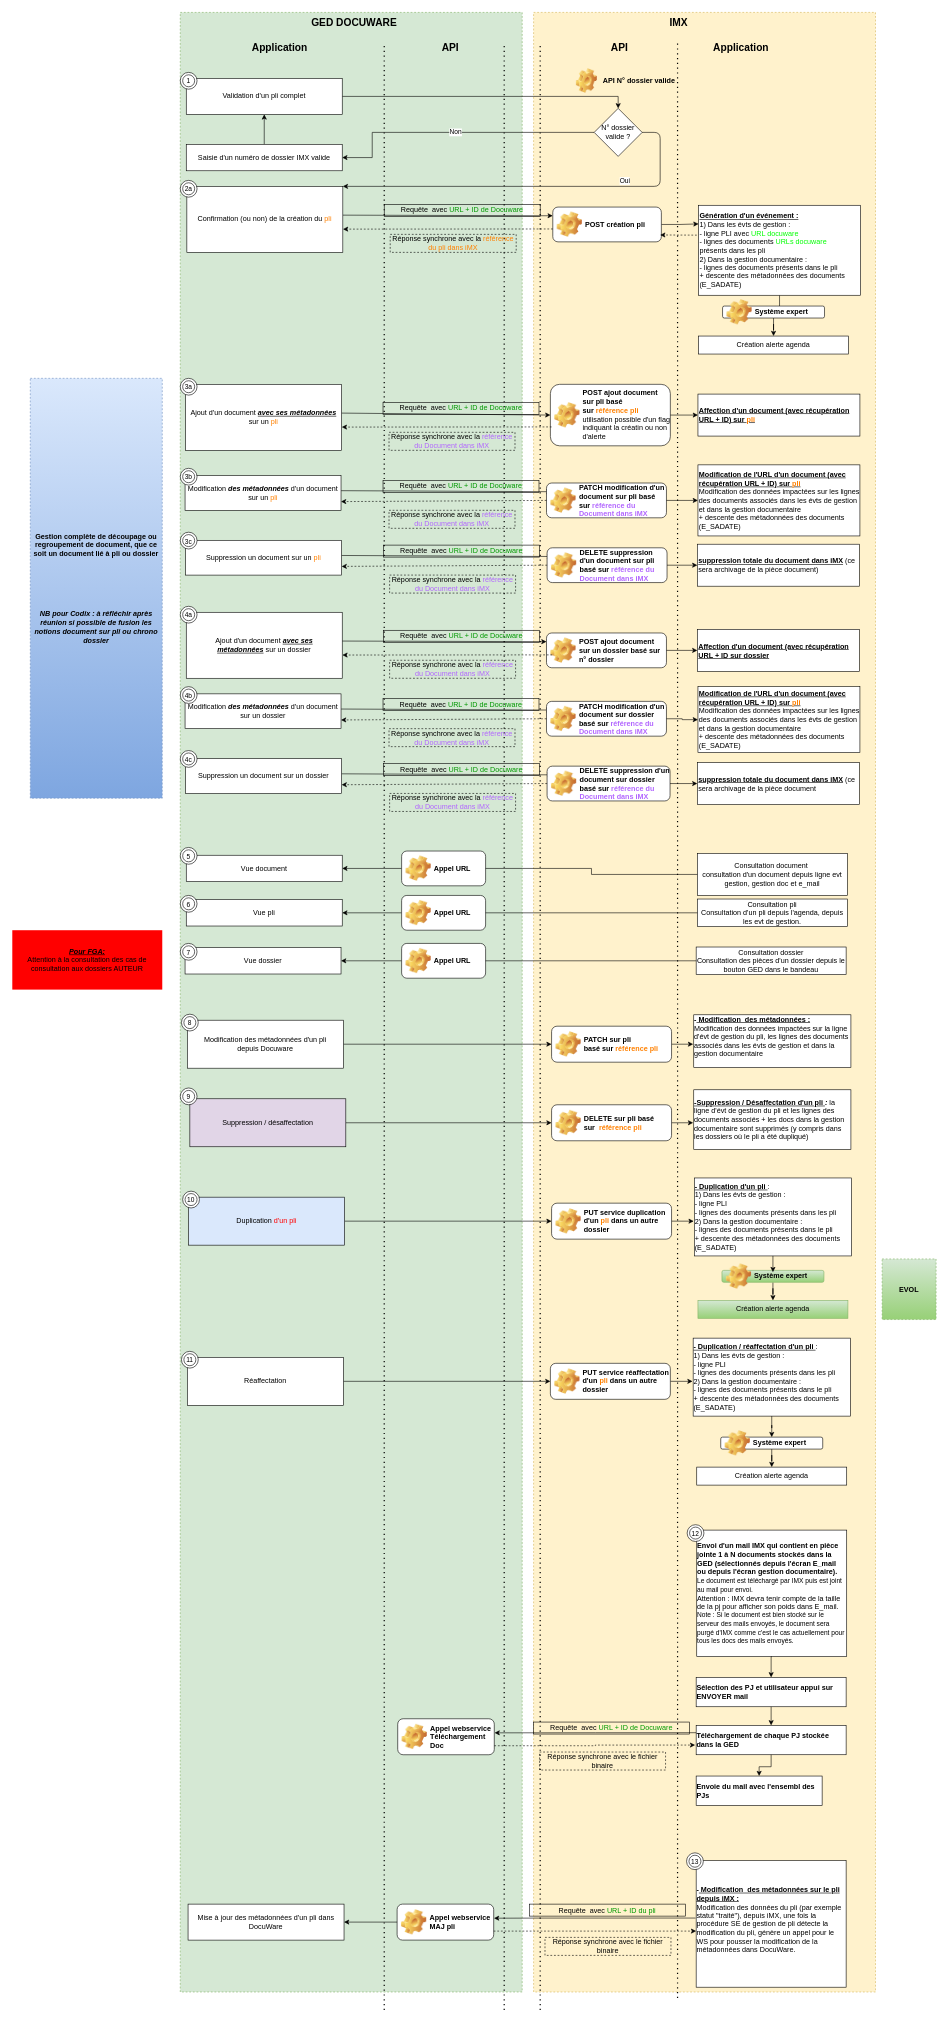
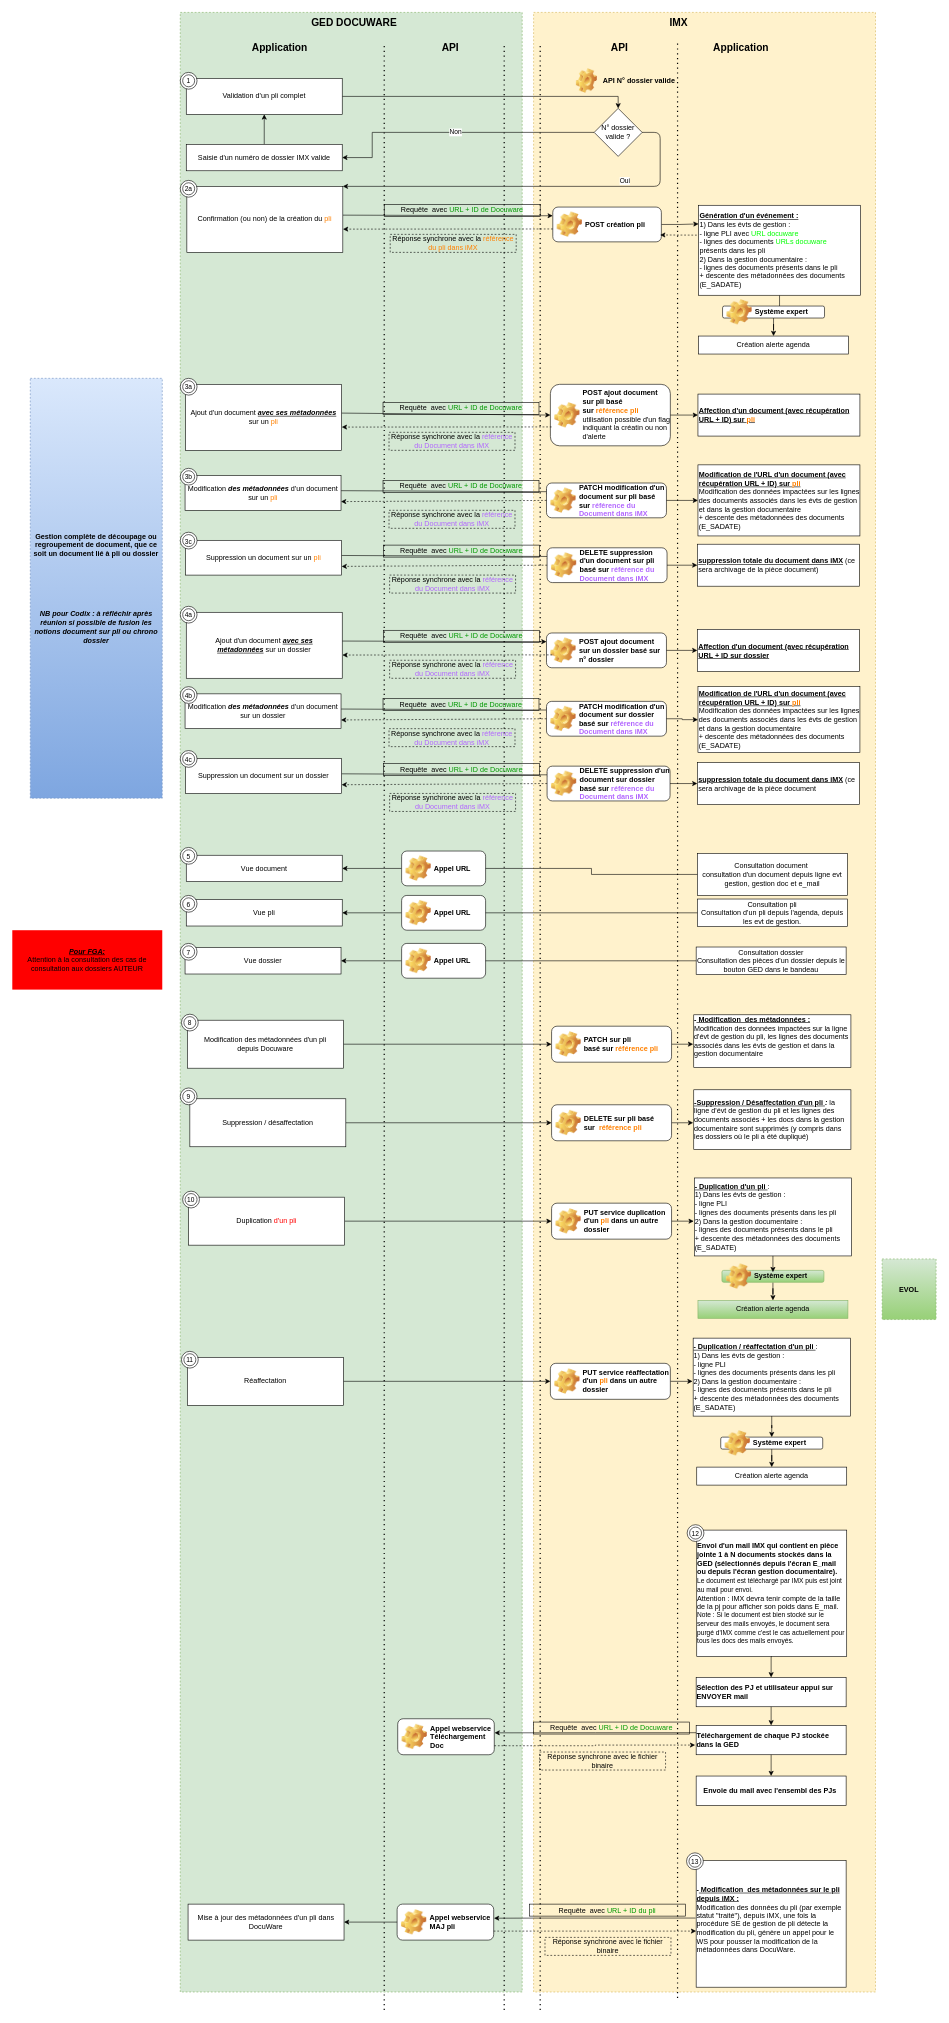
(268, 1123) -> (268, 1123)
(267, 1221) -> (267, 1221)
(759, 1791) -> (771, 1791)
